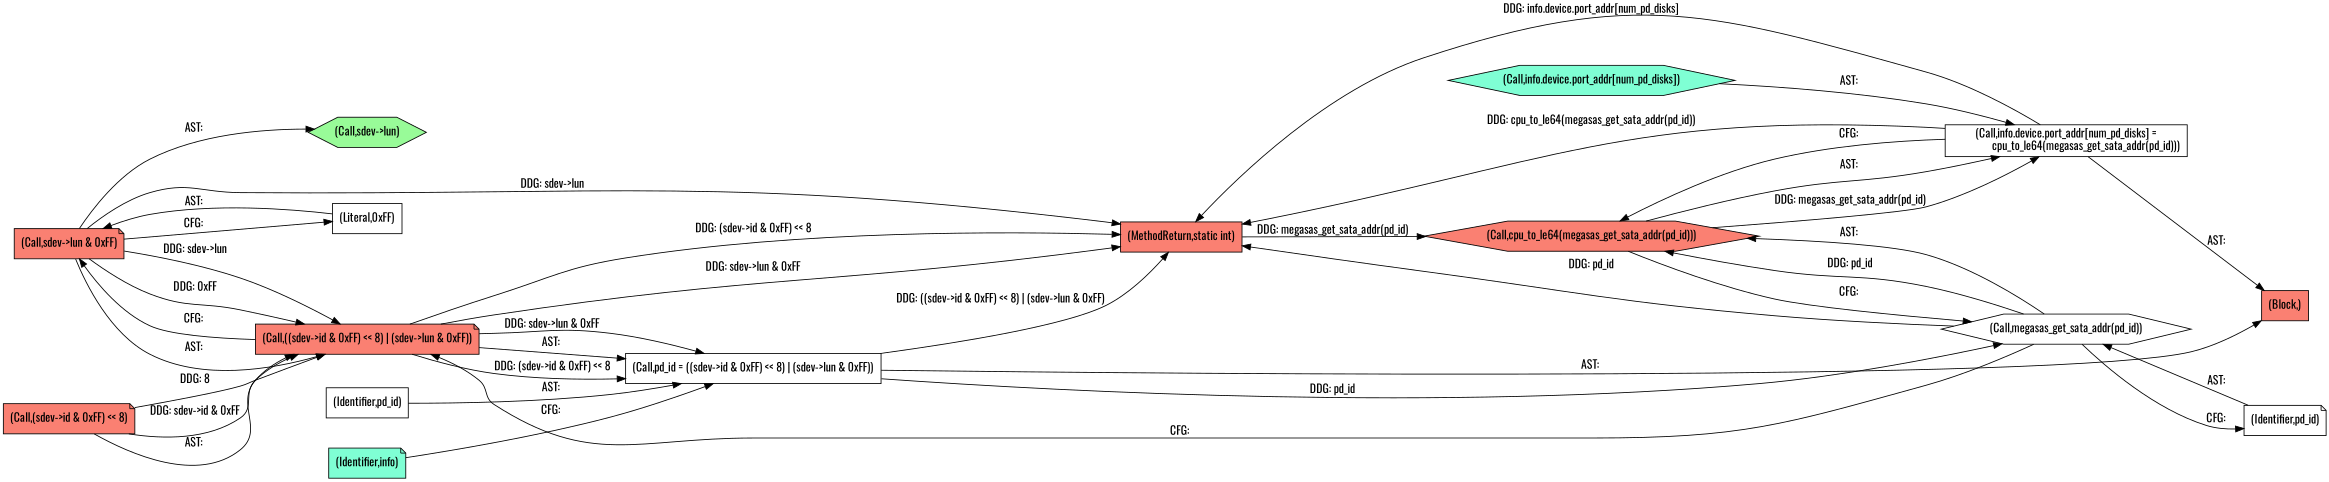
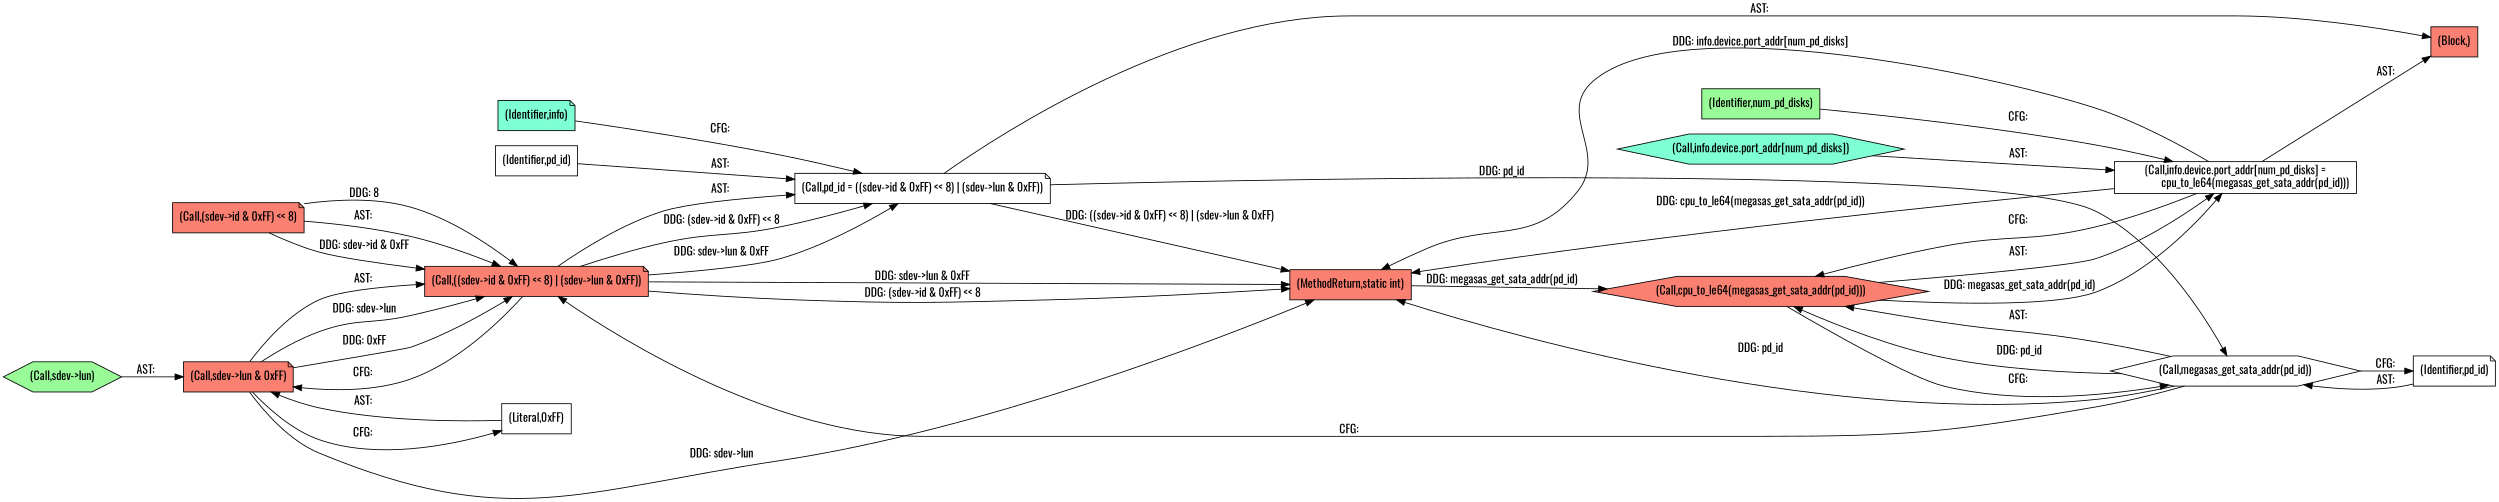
none -> (1761, 104)
(178, 148) -> (148, 377)
(753, 368) -> (923, 188)
